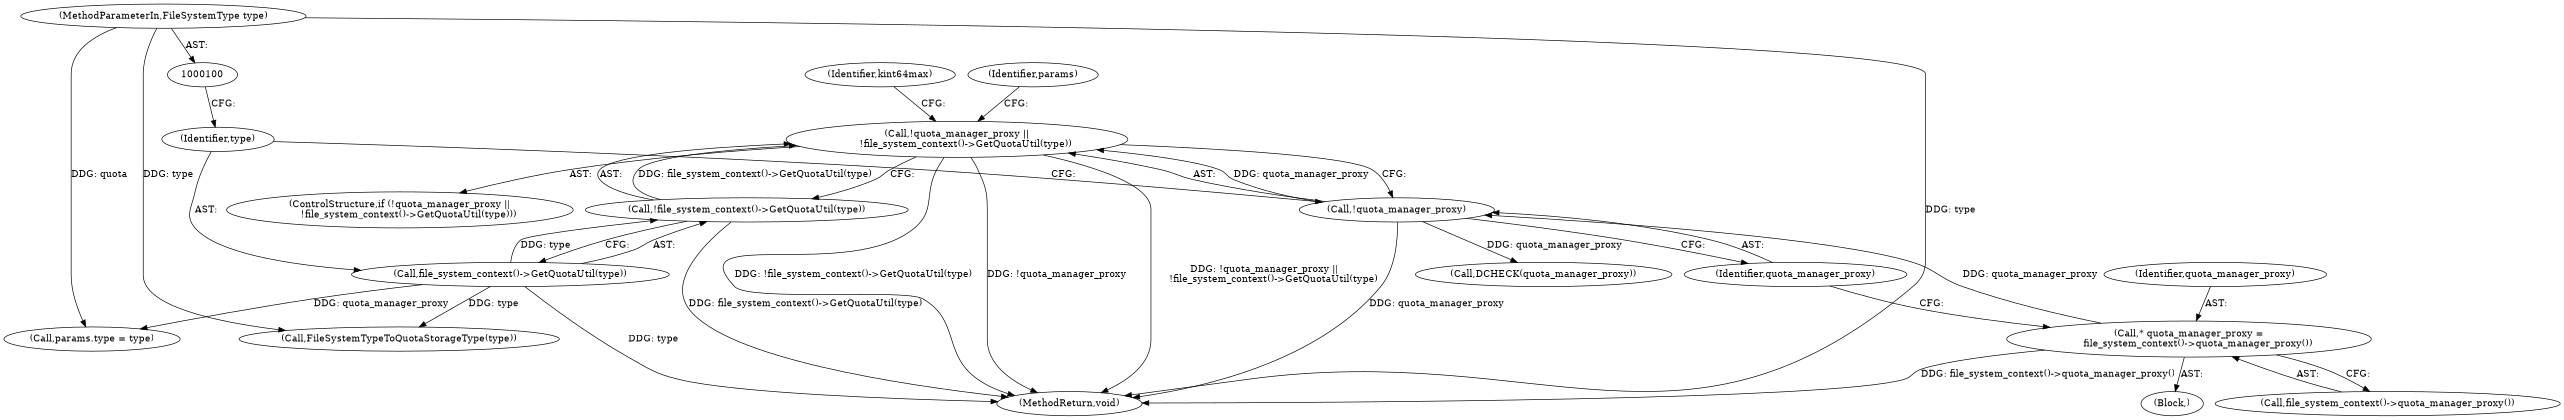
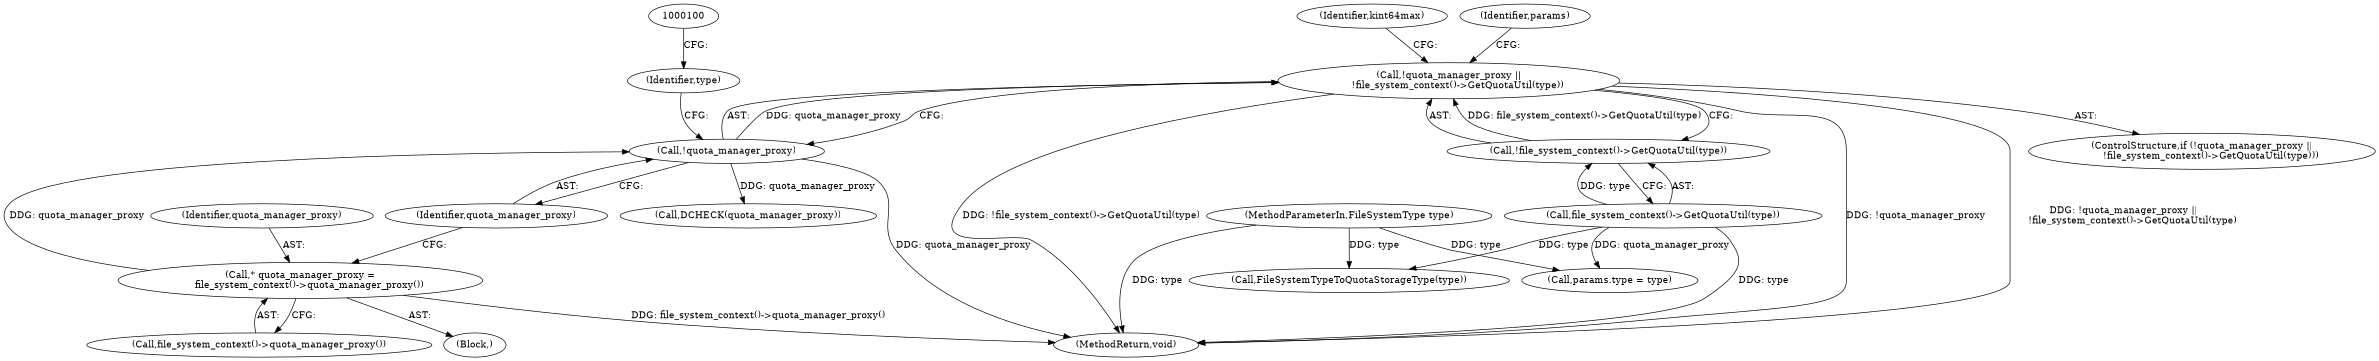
(181, 43) -> none
(99, 175) -> (1476, 245)
(232, 249) -> none
(788, 358) -> none
